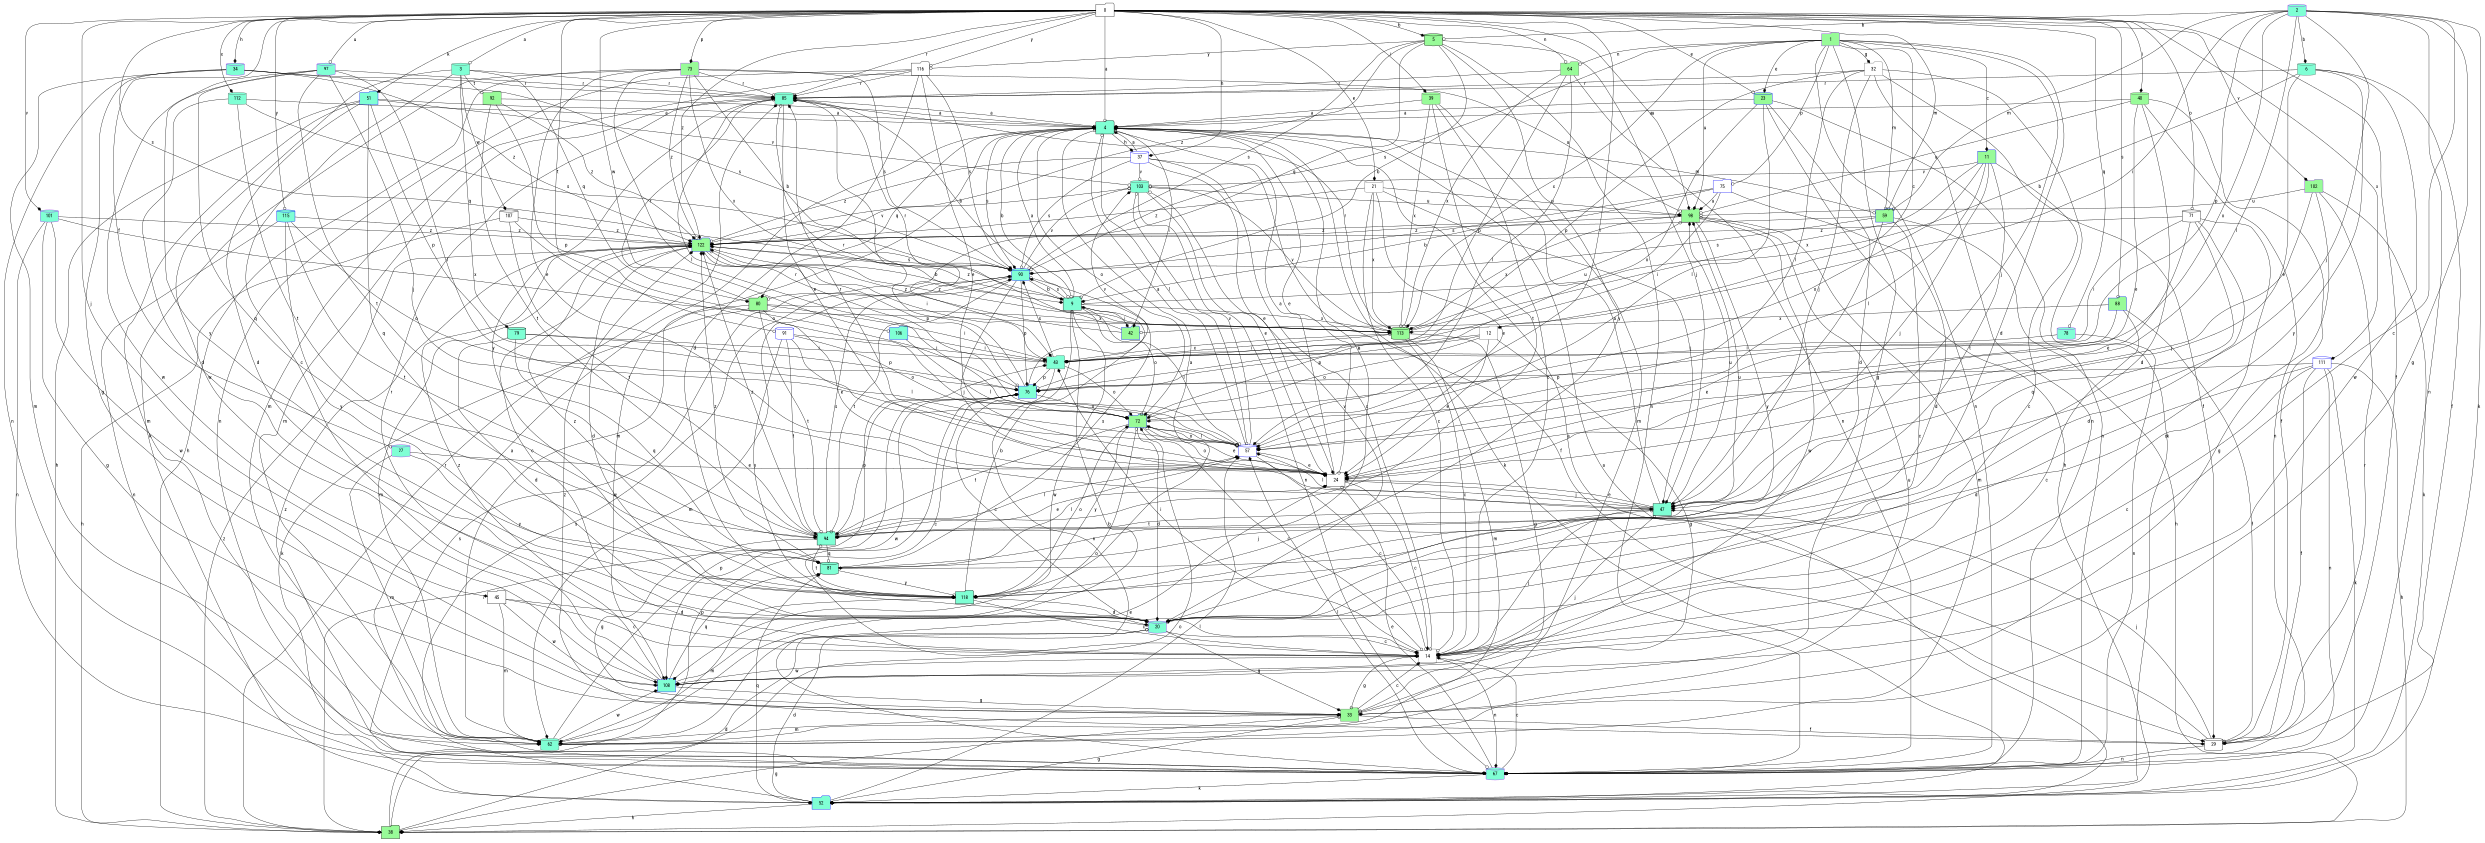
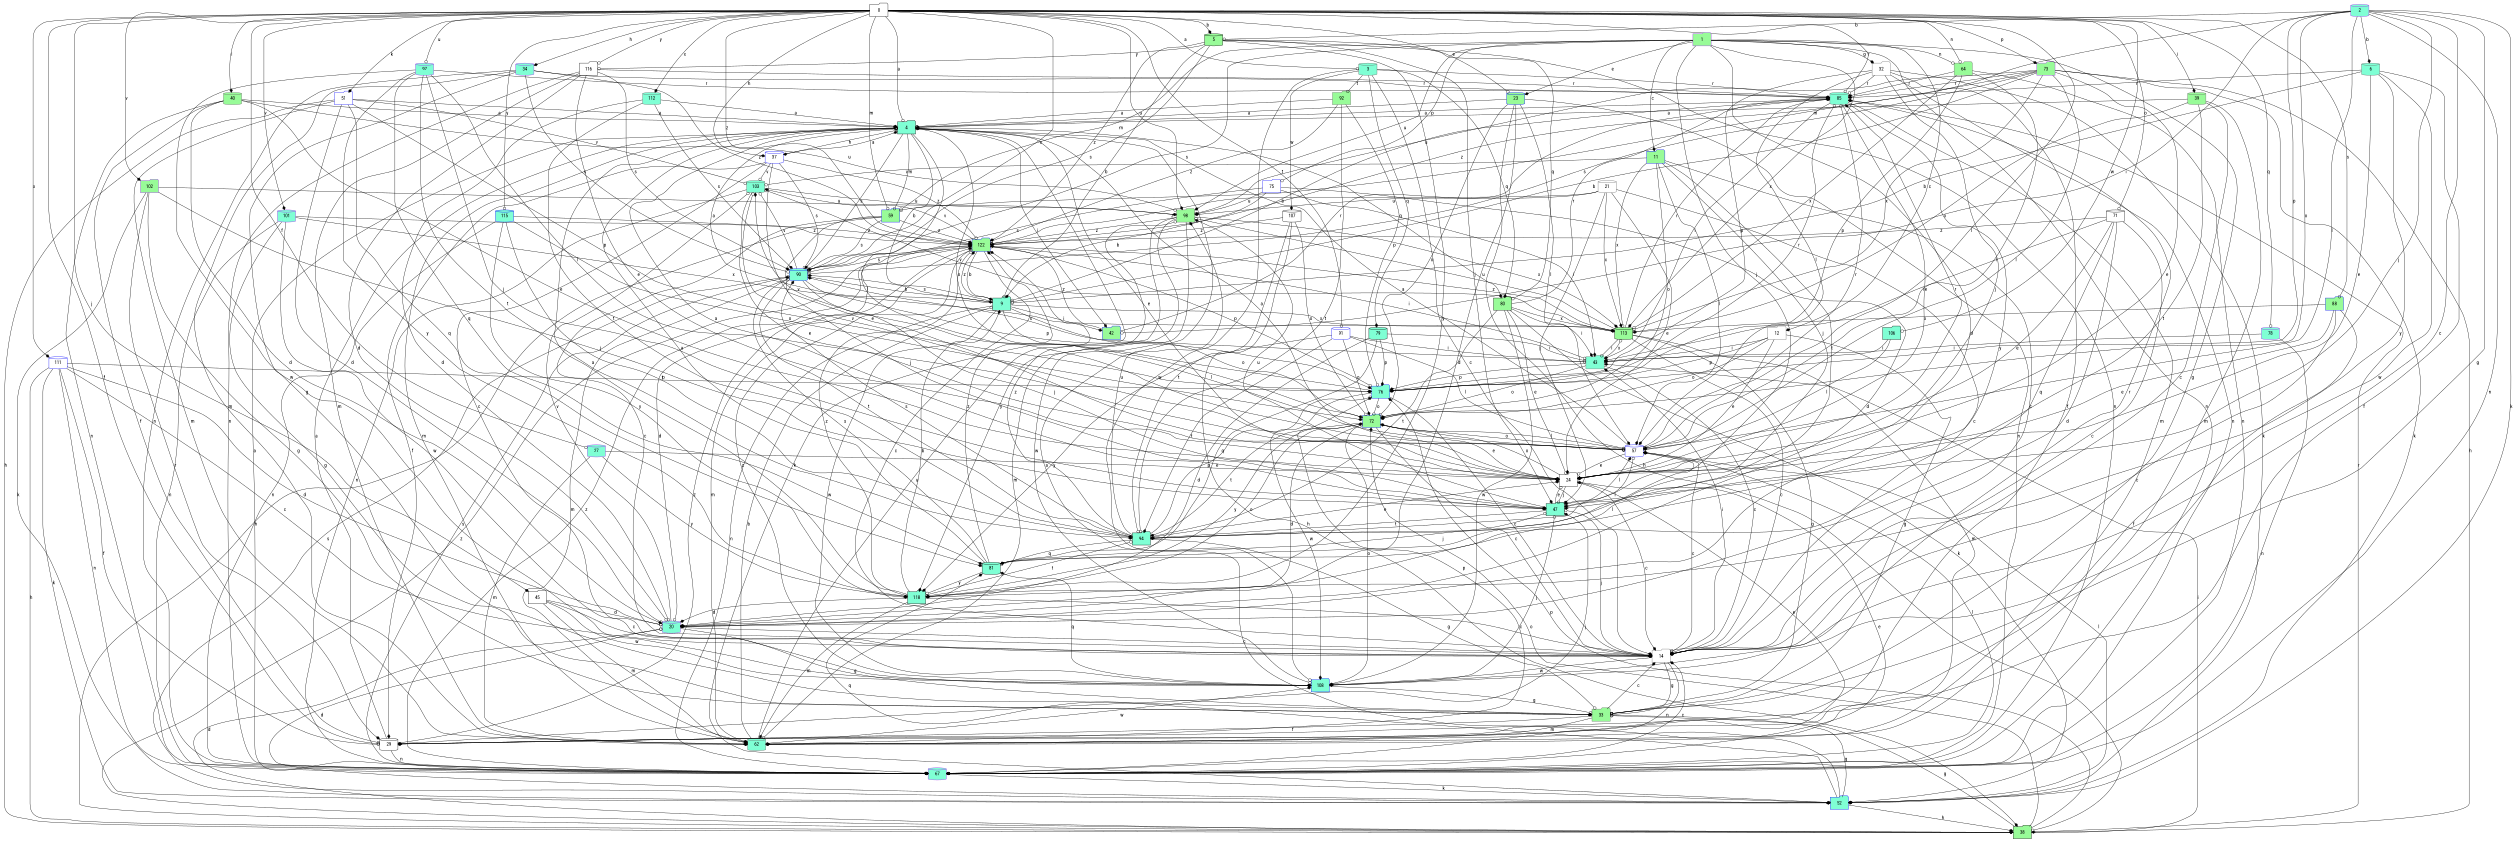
(1281, 46) -> none
(369, 99) -> (344, 99)
(592, 175) -> (1170, 176)
(876, 211) -> (921, 212)
(638, 215) -> (1595, 168)
(899, 333) -> (1892, 333)
